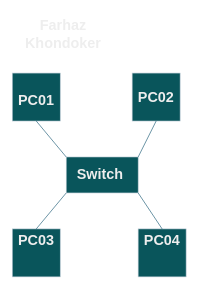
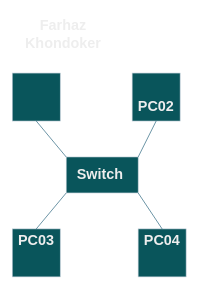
(156, 97) -> (156, 106)
(36, 100) -> none
